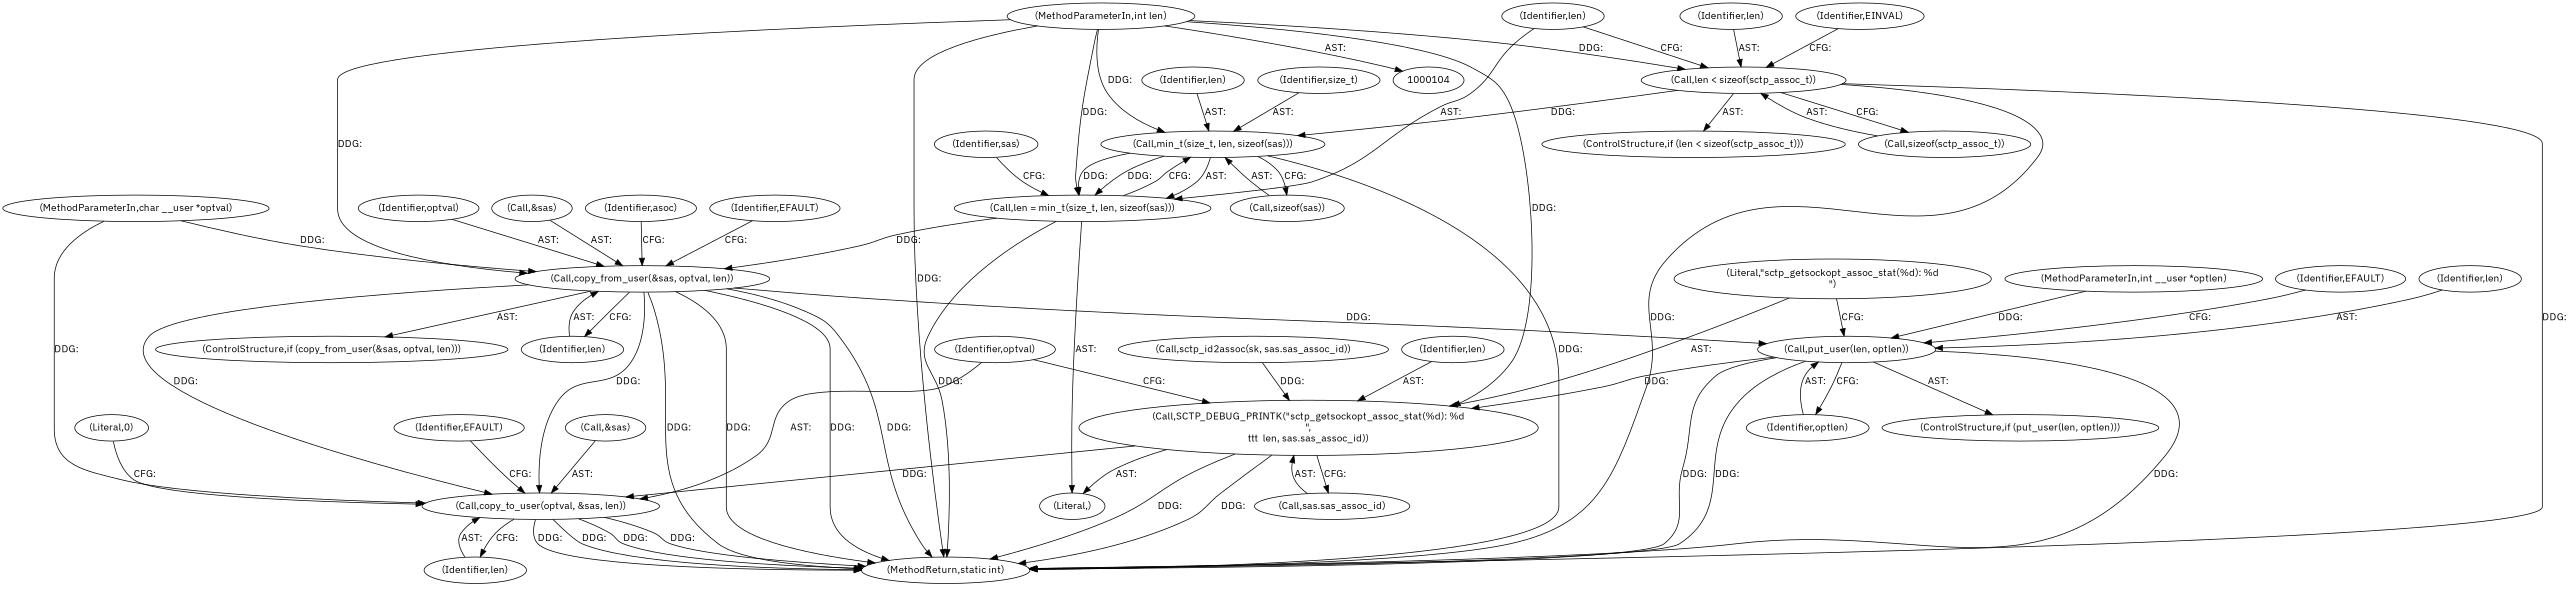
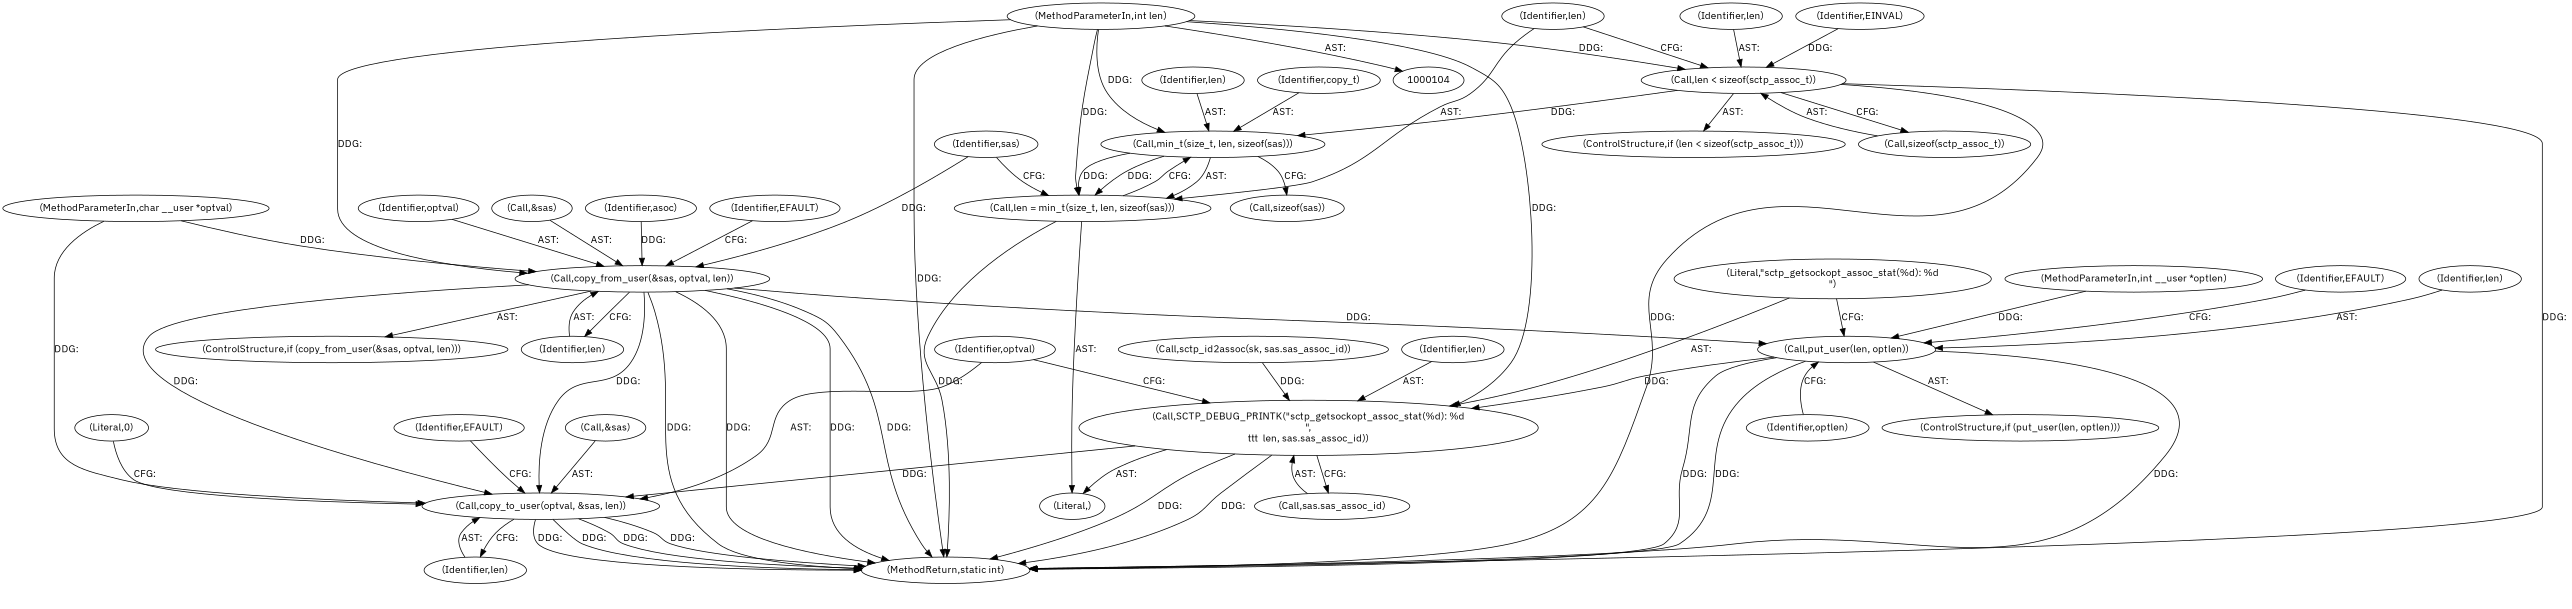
(1822, 48) -> (1822, 48)
(1319, 80) -> (1319, 80)
(1249, 180) -> none
(655, 240) -> (655, 240)
(865, 245) -> (841, 224)
(1817, 381) -> (1817, 381)
(1832, 386) -> none
(1555, 512) -> none
